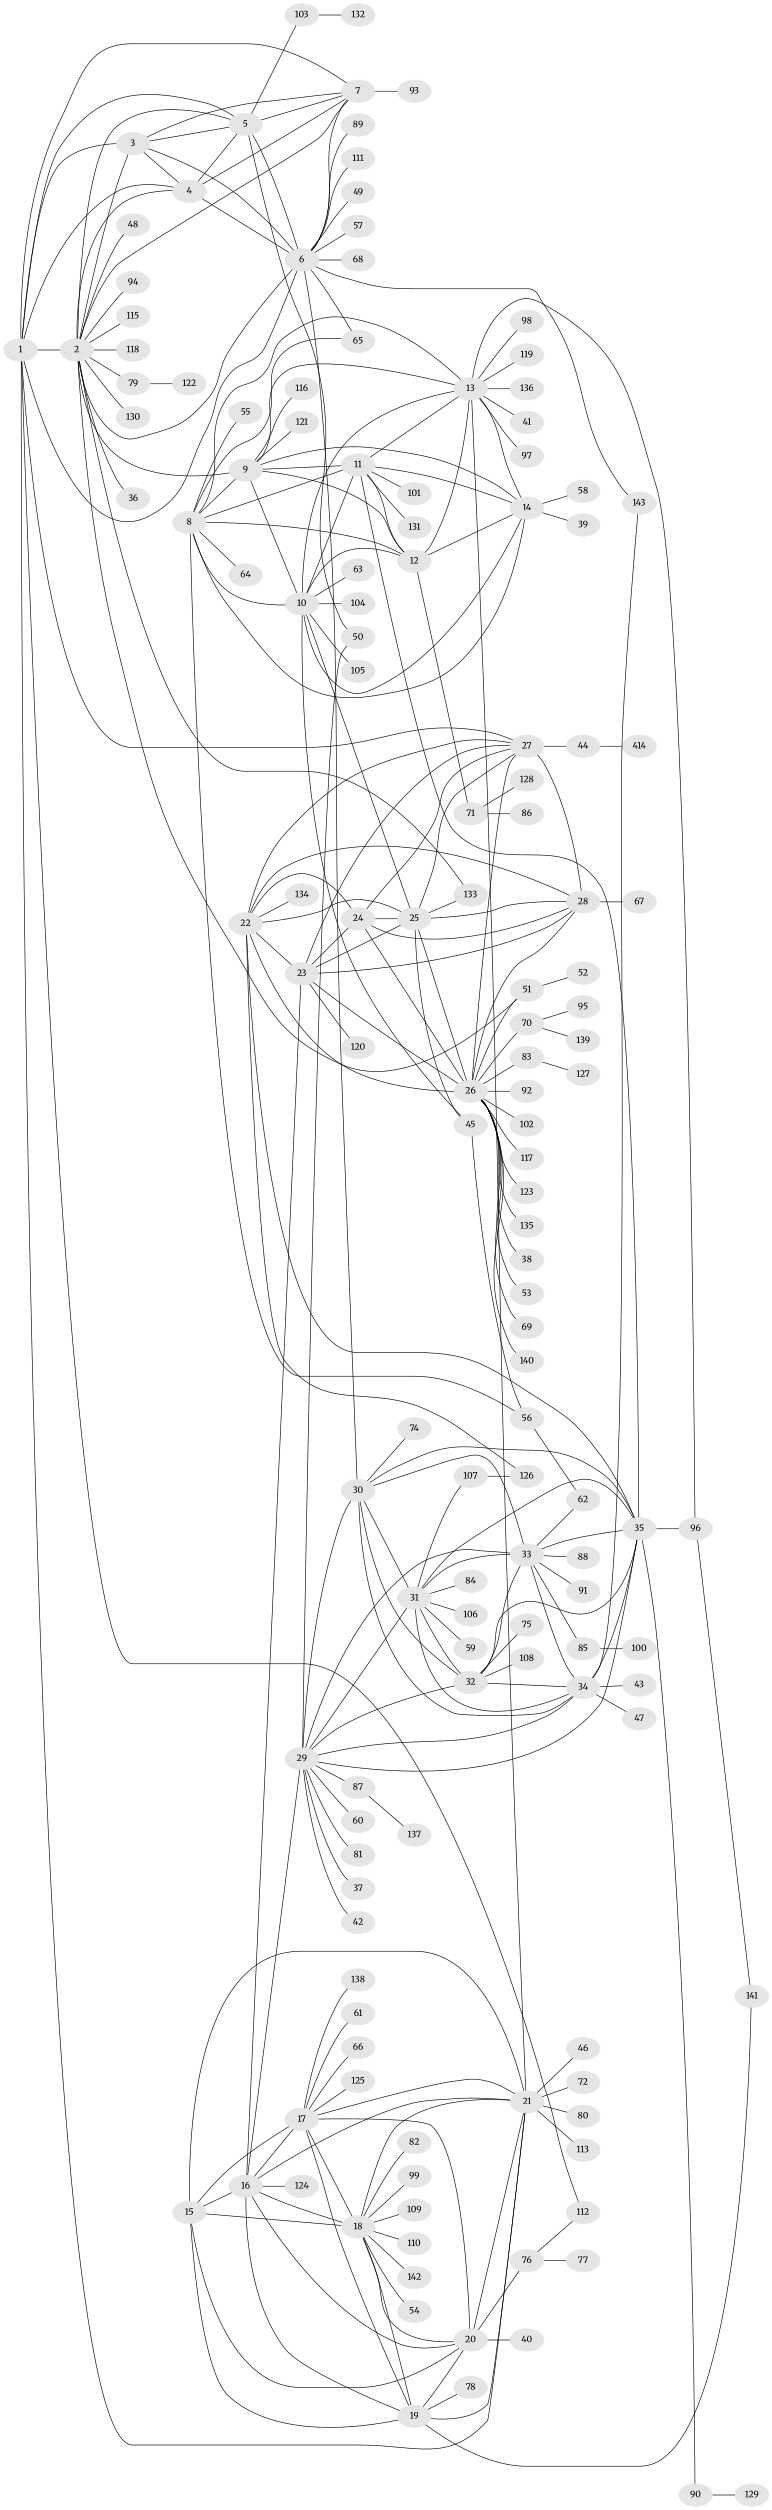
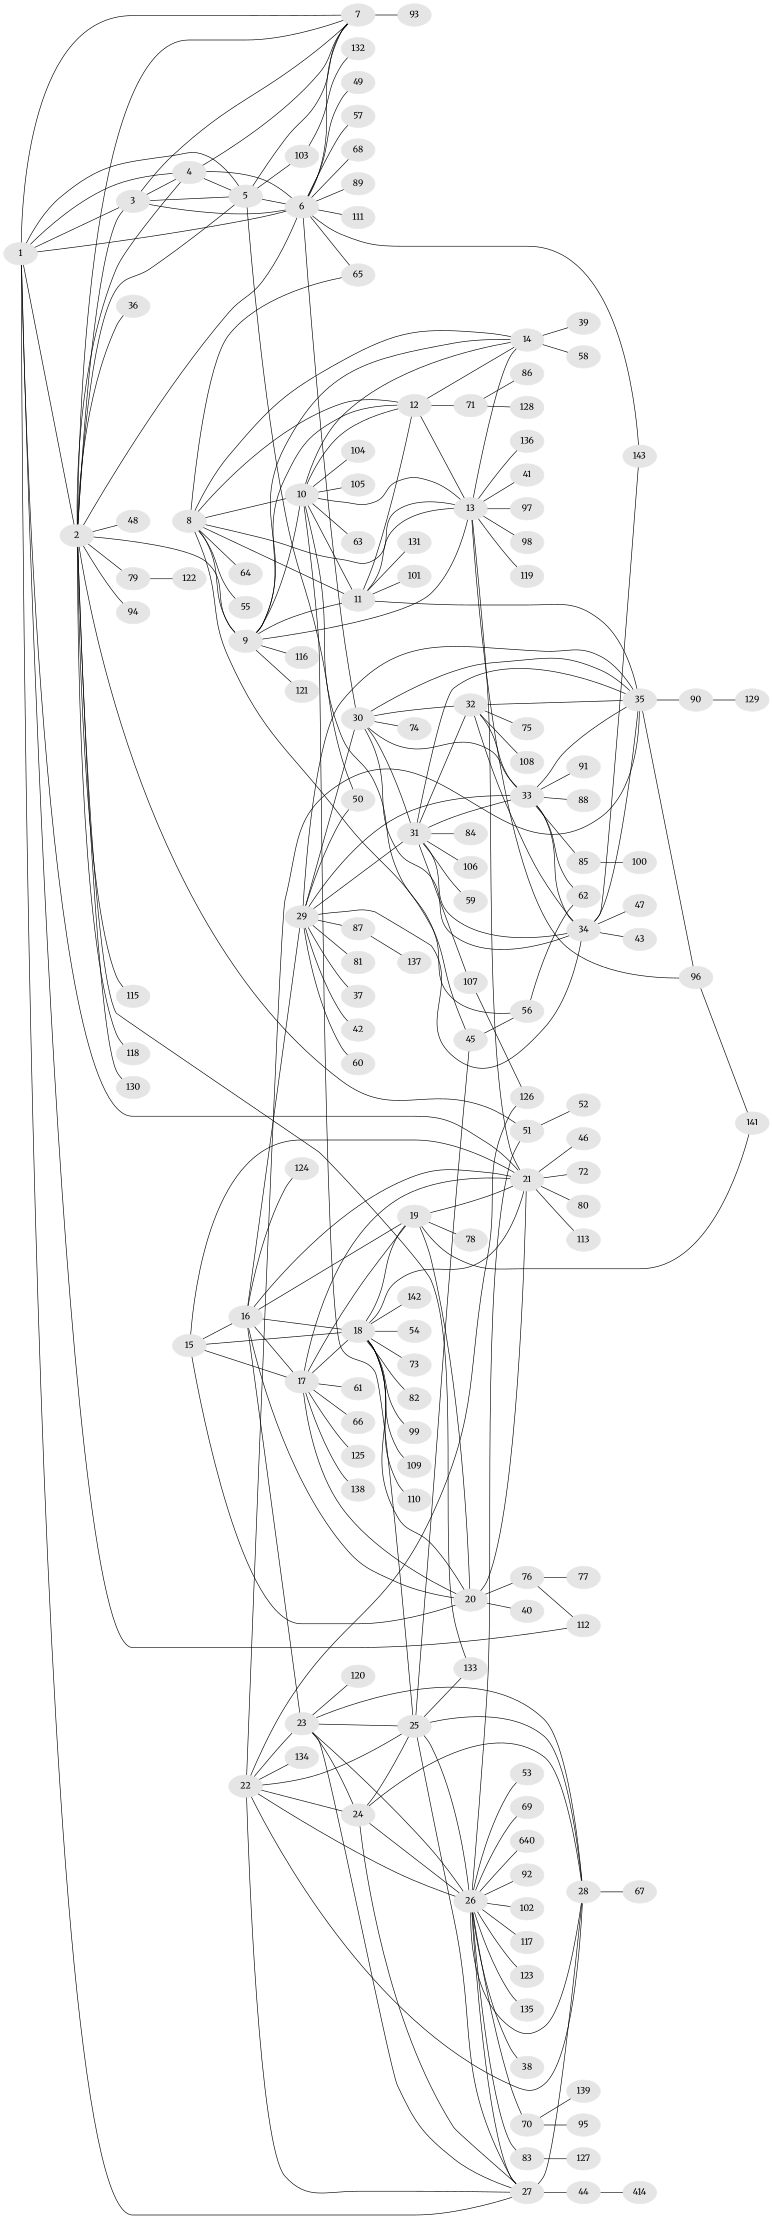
(445, 480) -> none
(527, 1361) -> (527, 1841)
none -> (414, 1365)
(382, 1707) -> none
(228, 2396) -> none
